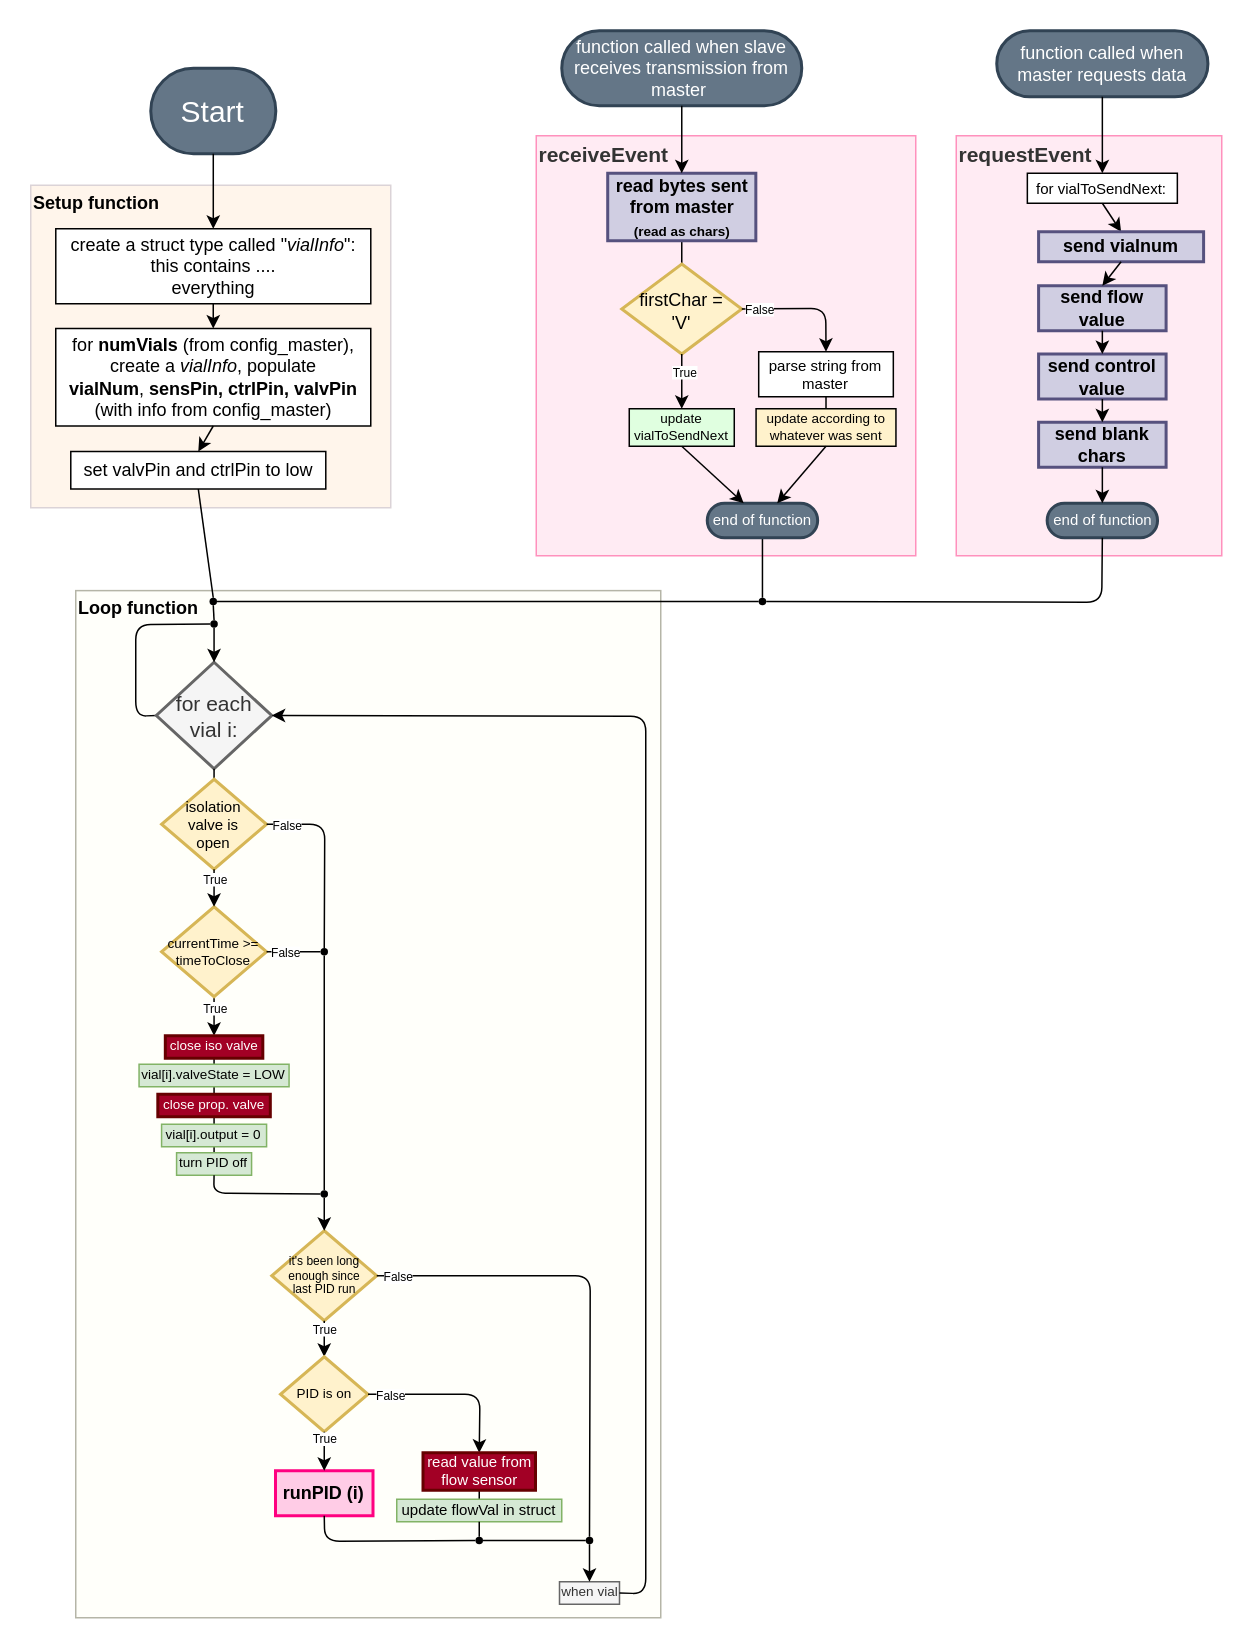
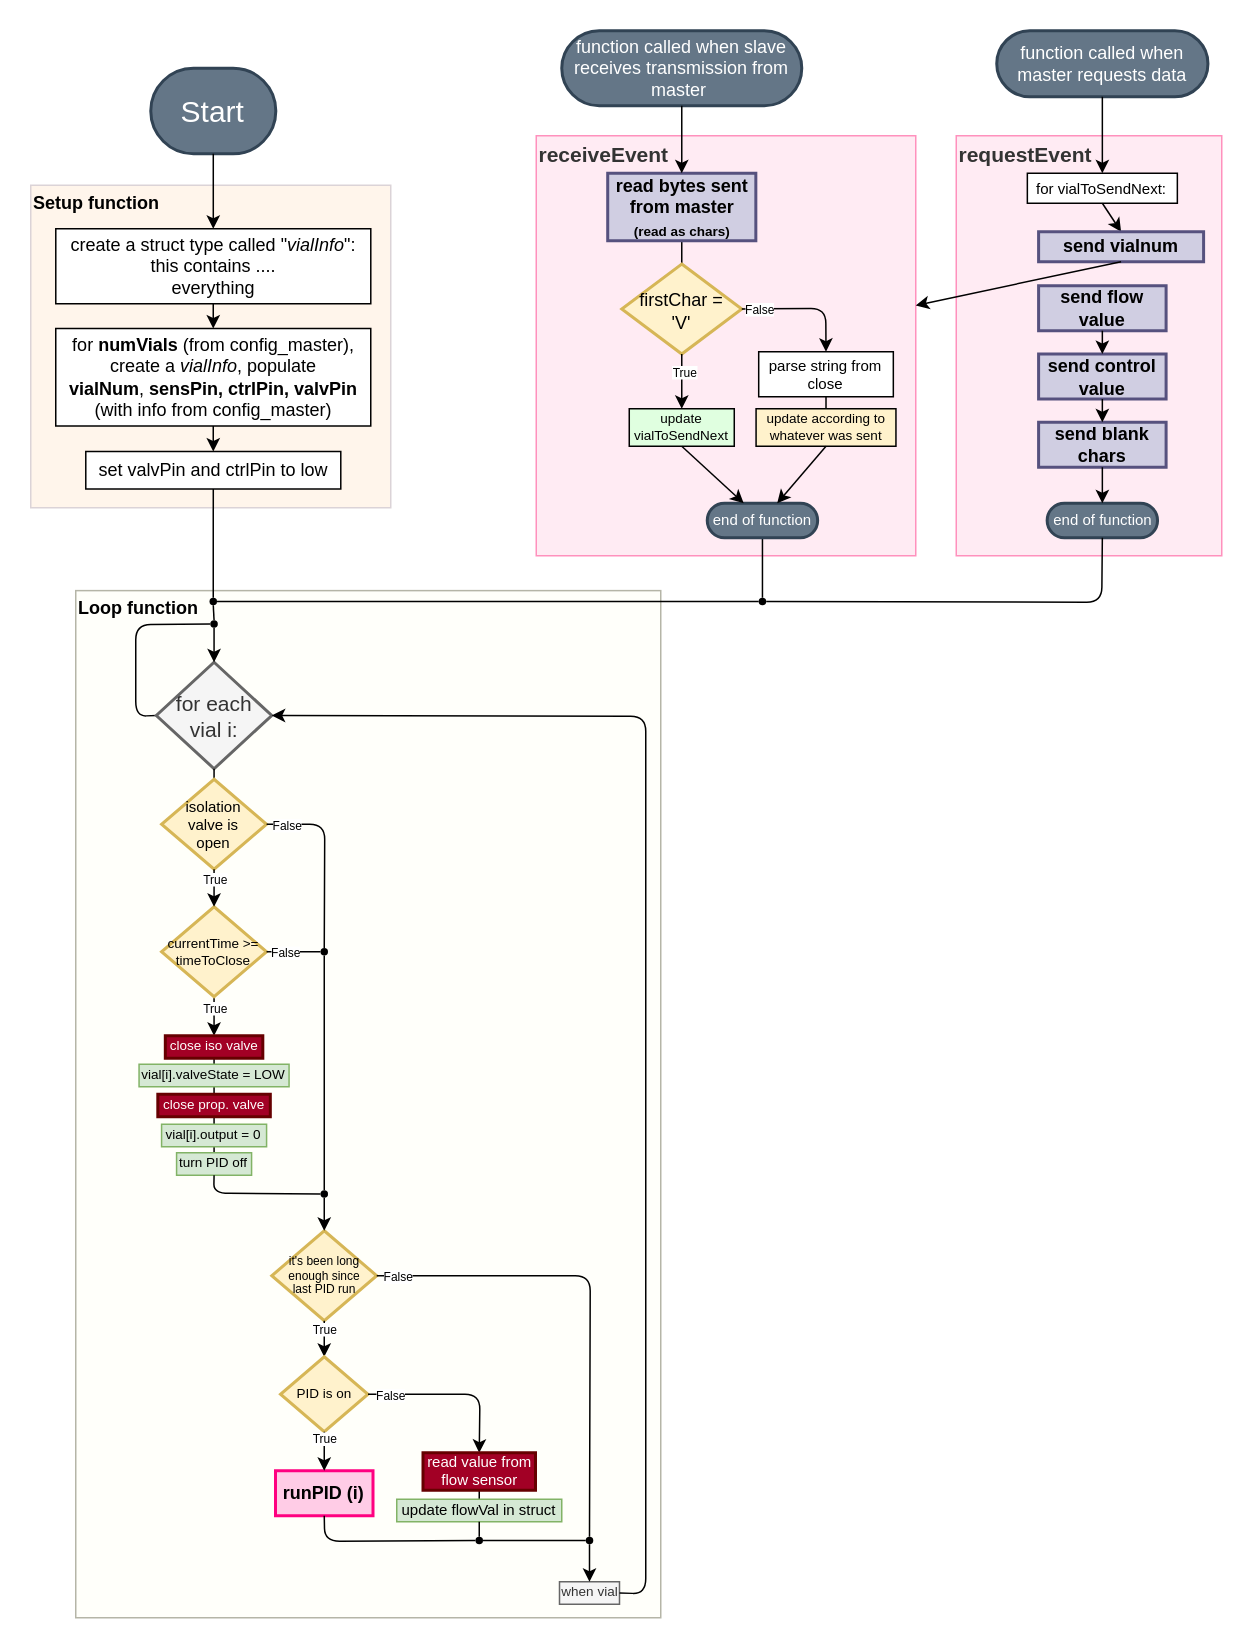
(1115, 270) -> (1023, 283)
(826, 374) -> (826, 374)
(198, 470) -> (213, 470)
